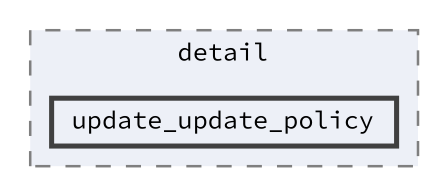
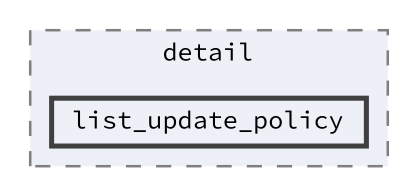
(224, 122) -> (209, 122)
